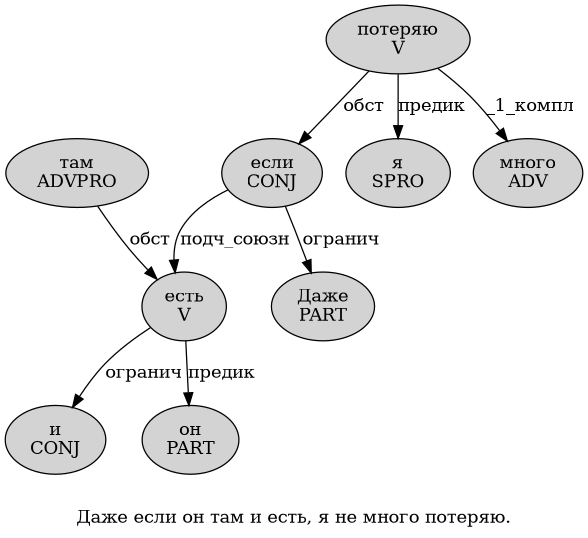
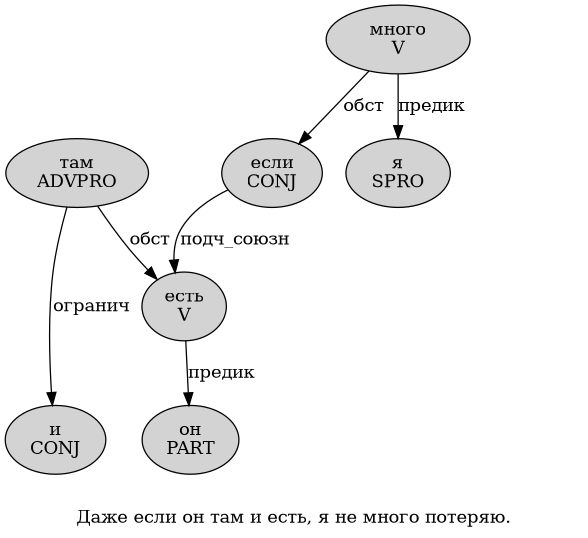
(398, 39) -> (398, 39)
(528, 173) -> none
(323, 306) -> none
(111, 358) -> (51, 299)
